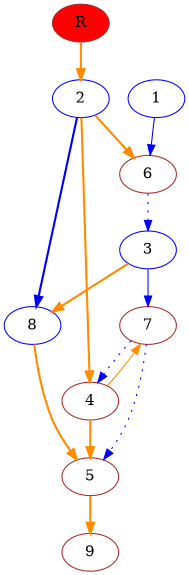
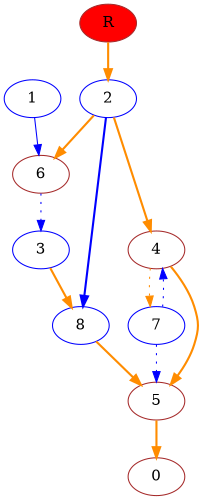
(148, 283) -> none
(148, 325) -> (156, 325)
(121, 370) -> (149, 282)
(90, 552) -> (156, 477)
